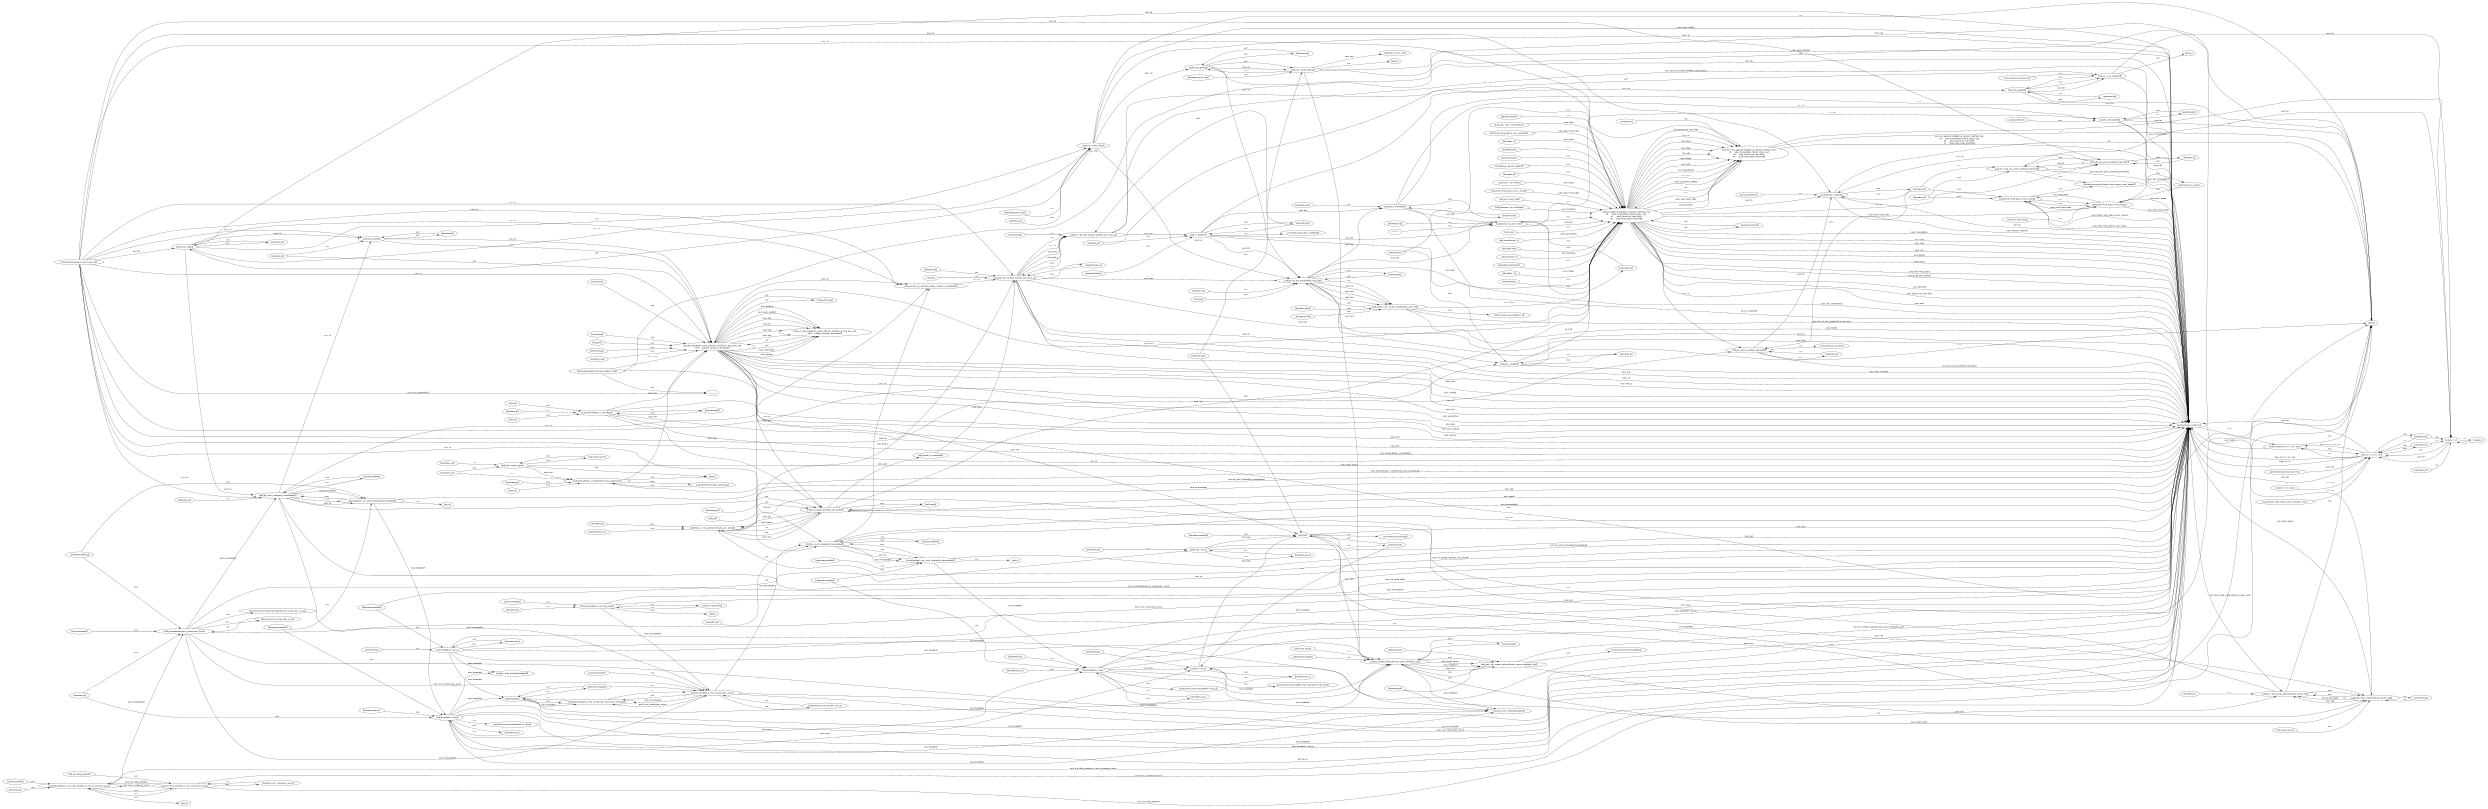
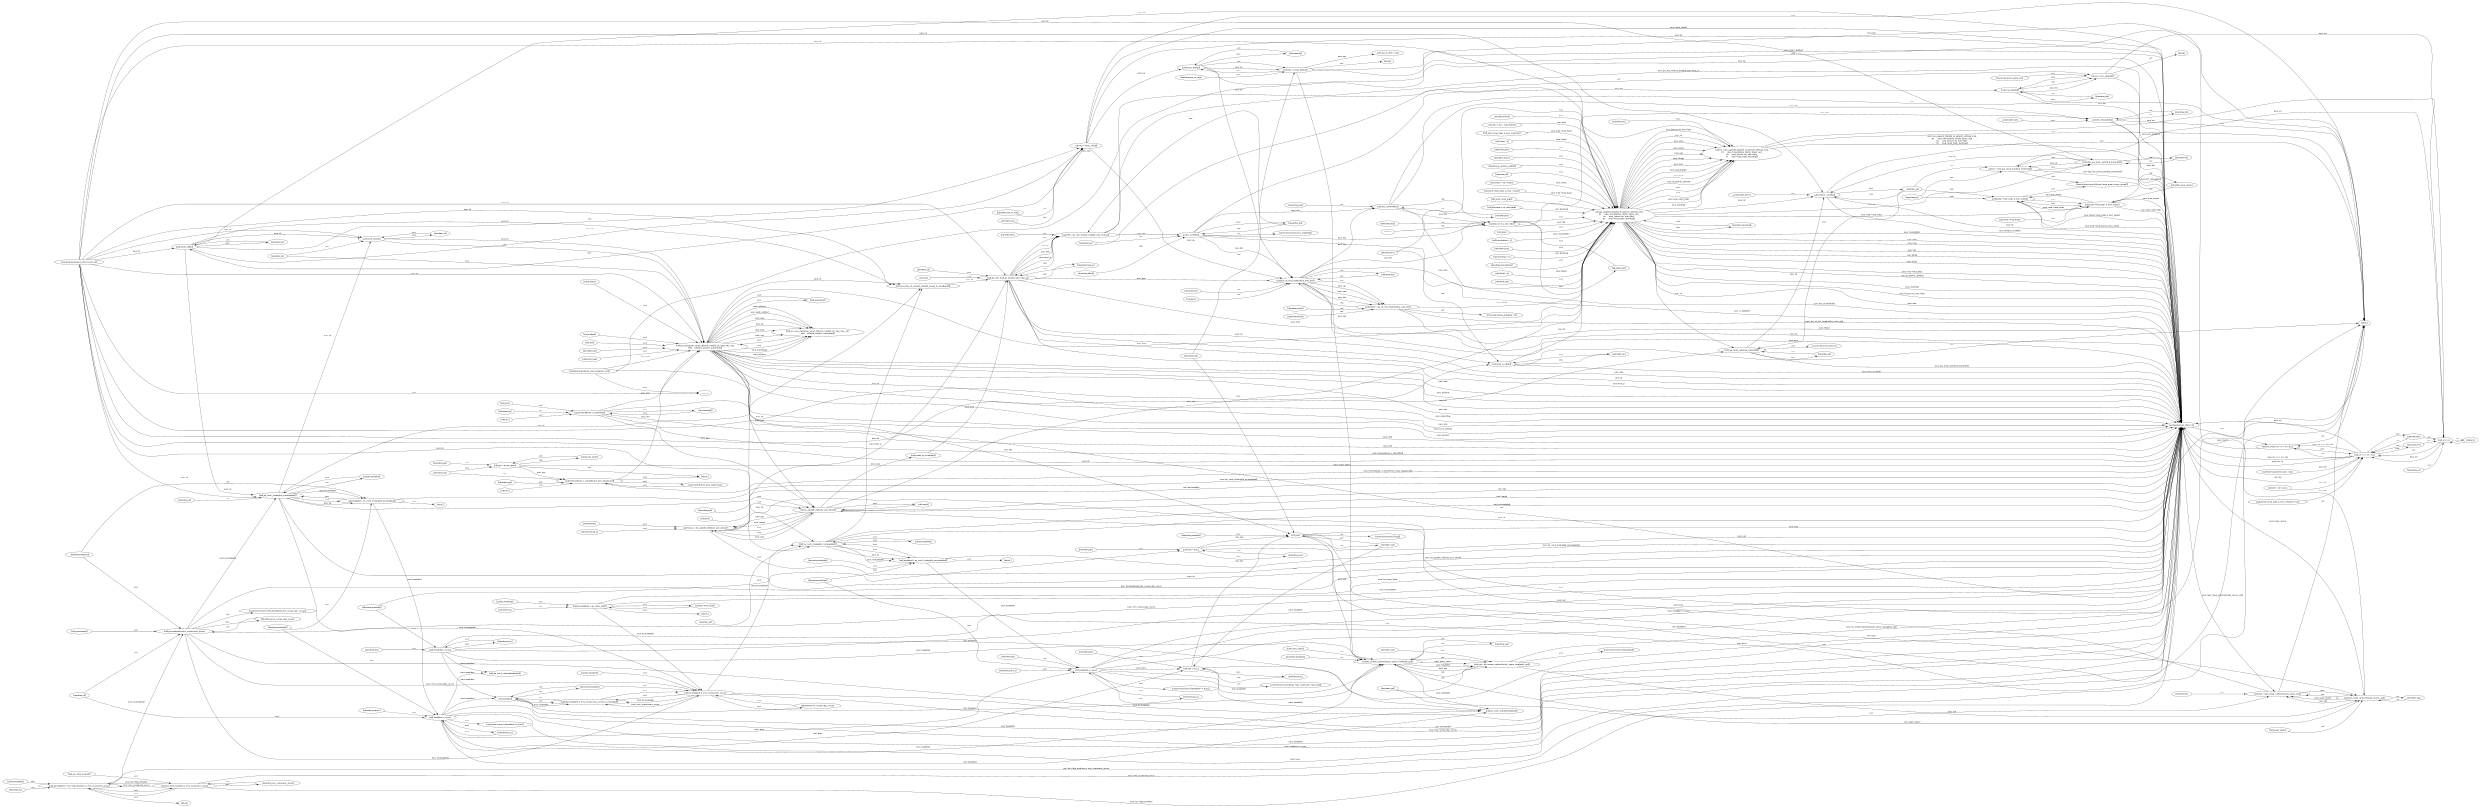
(418, 393) -> (414, 393)
